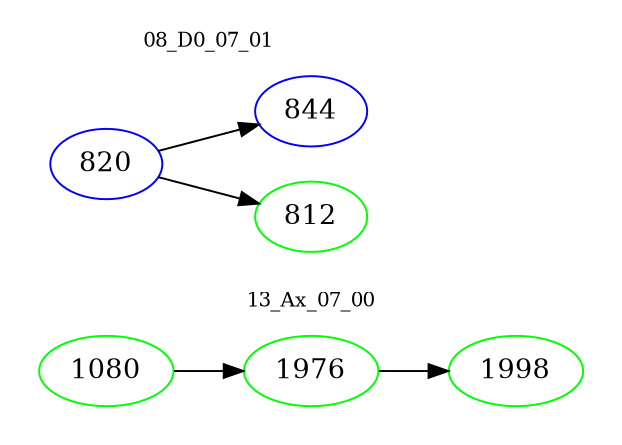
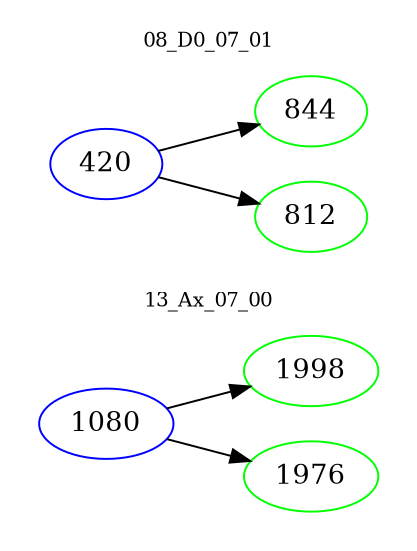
(311, 111) -> (311, 111)
(106, 164) -> (106, 164)
(106, 371) -> (106, 424)
(404, 371) -> (199, 400)
